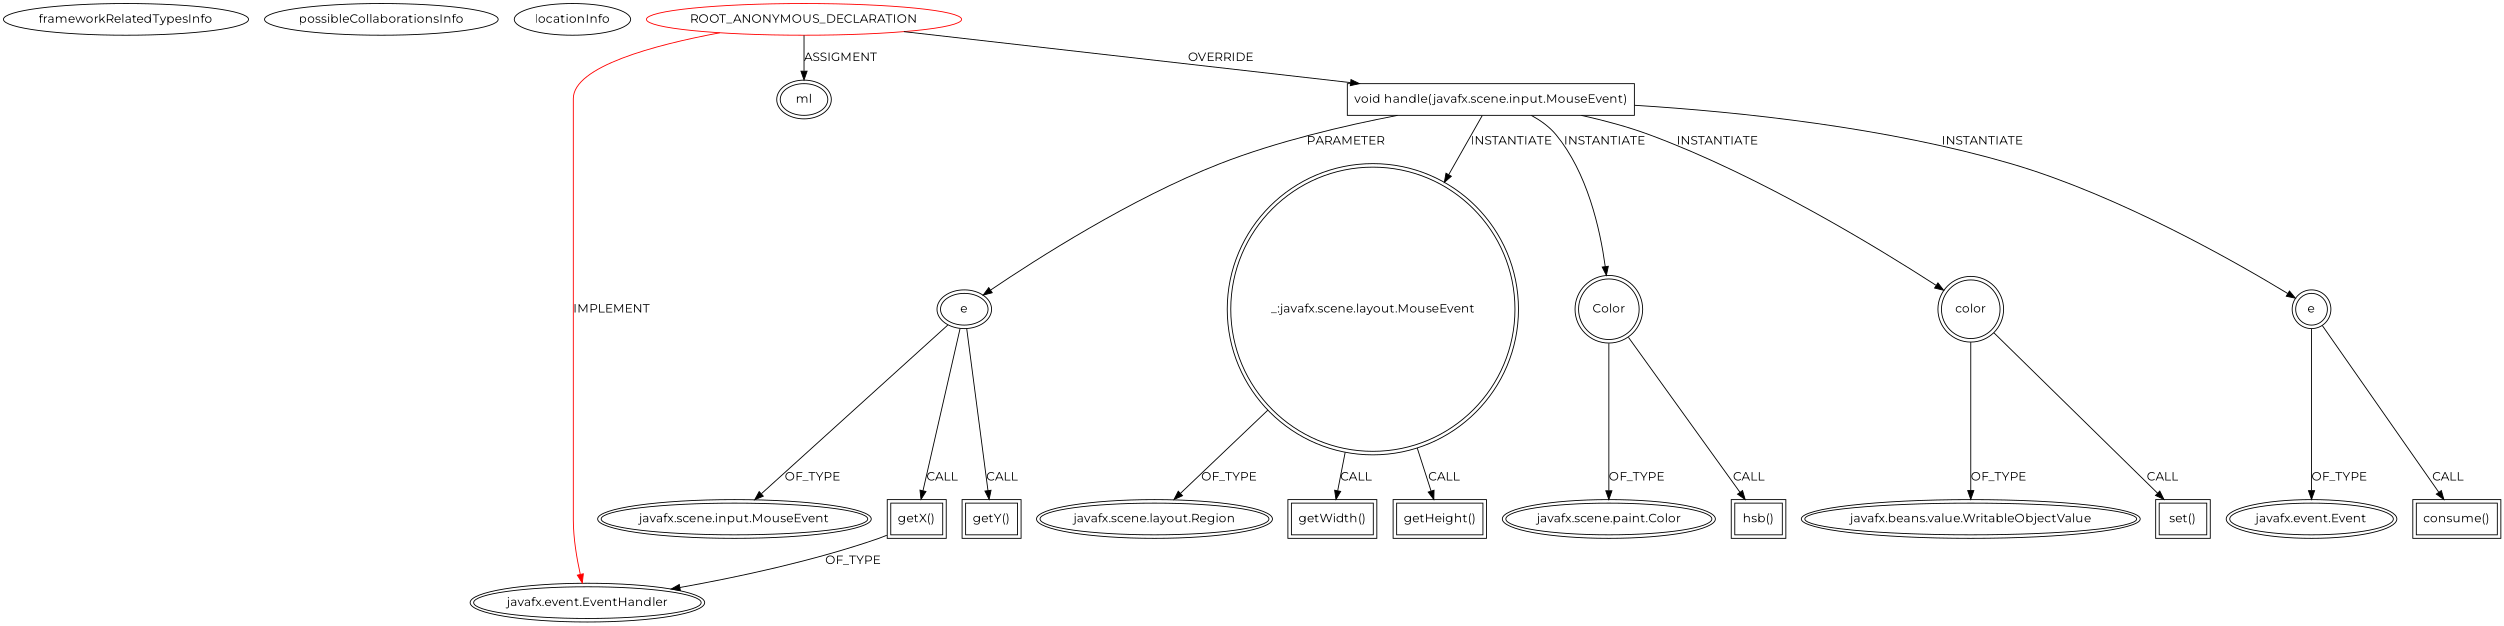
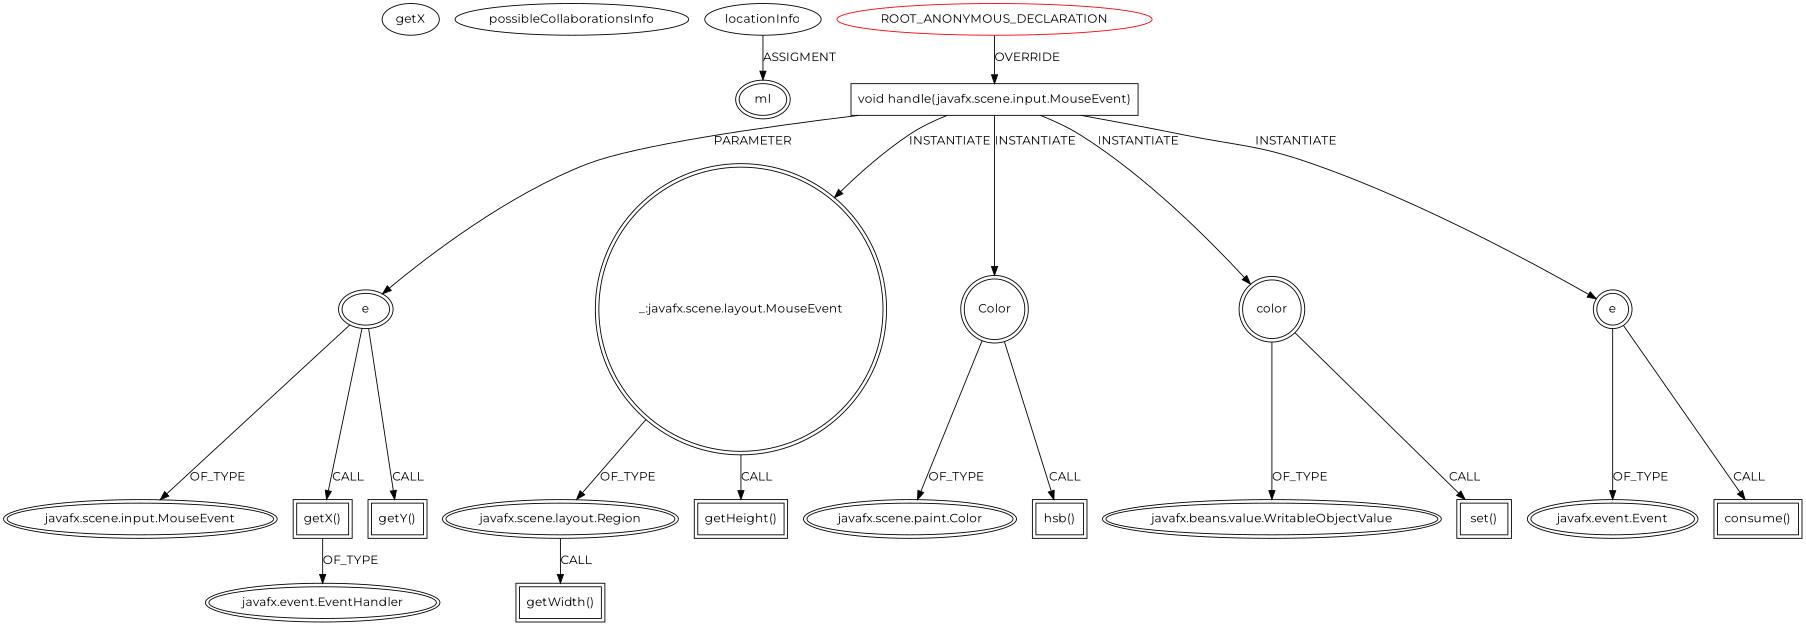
(126, 19) -> (411, 19)
(804, 53) -> (763, 53)
(573, 253) -> none
(1341, 471) -> (560, 556)
